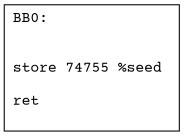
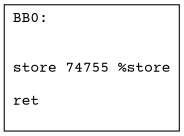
(88, 67) -> (92, 67)
